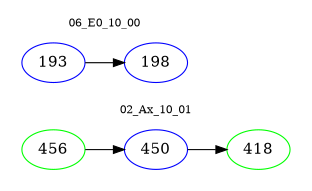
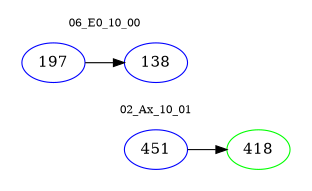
(53, 63) -> (53, 63)
(156, 63) -> (156, 63)
(53, 150) -> none
(156, 150) -> (156, 150)
